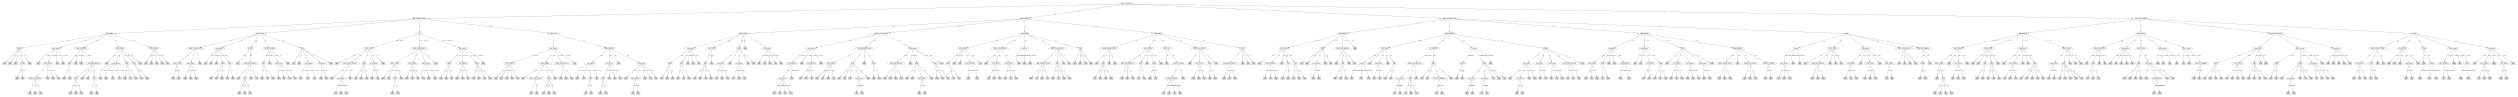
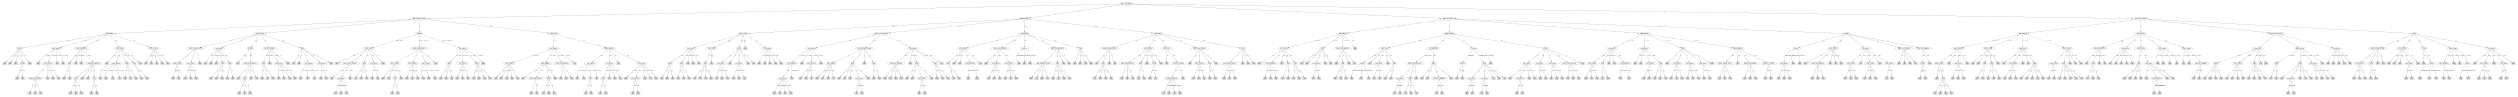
(419, 34) -> (419, 34)
